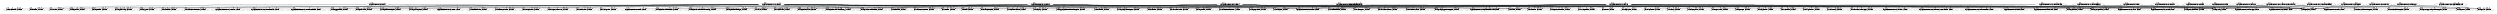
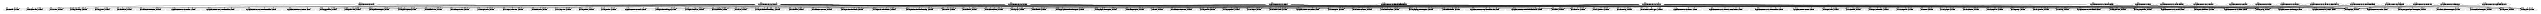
none -> (1527, 10)
